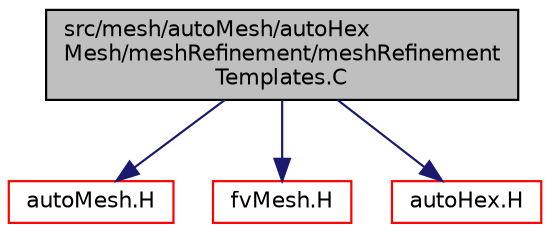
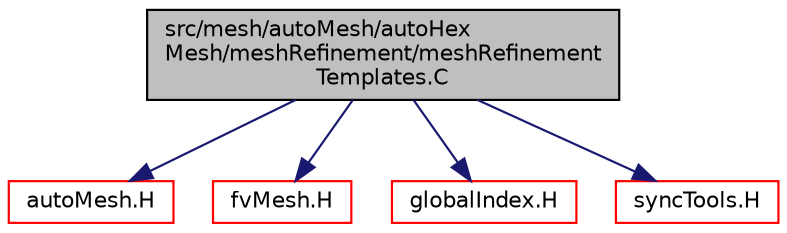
(467, 202) -> (697, 202)
none -> (484, 202)
